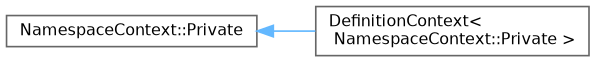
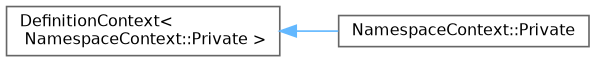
(295, 31) -> (317, 31)
